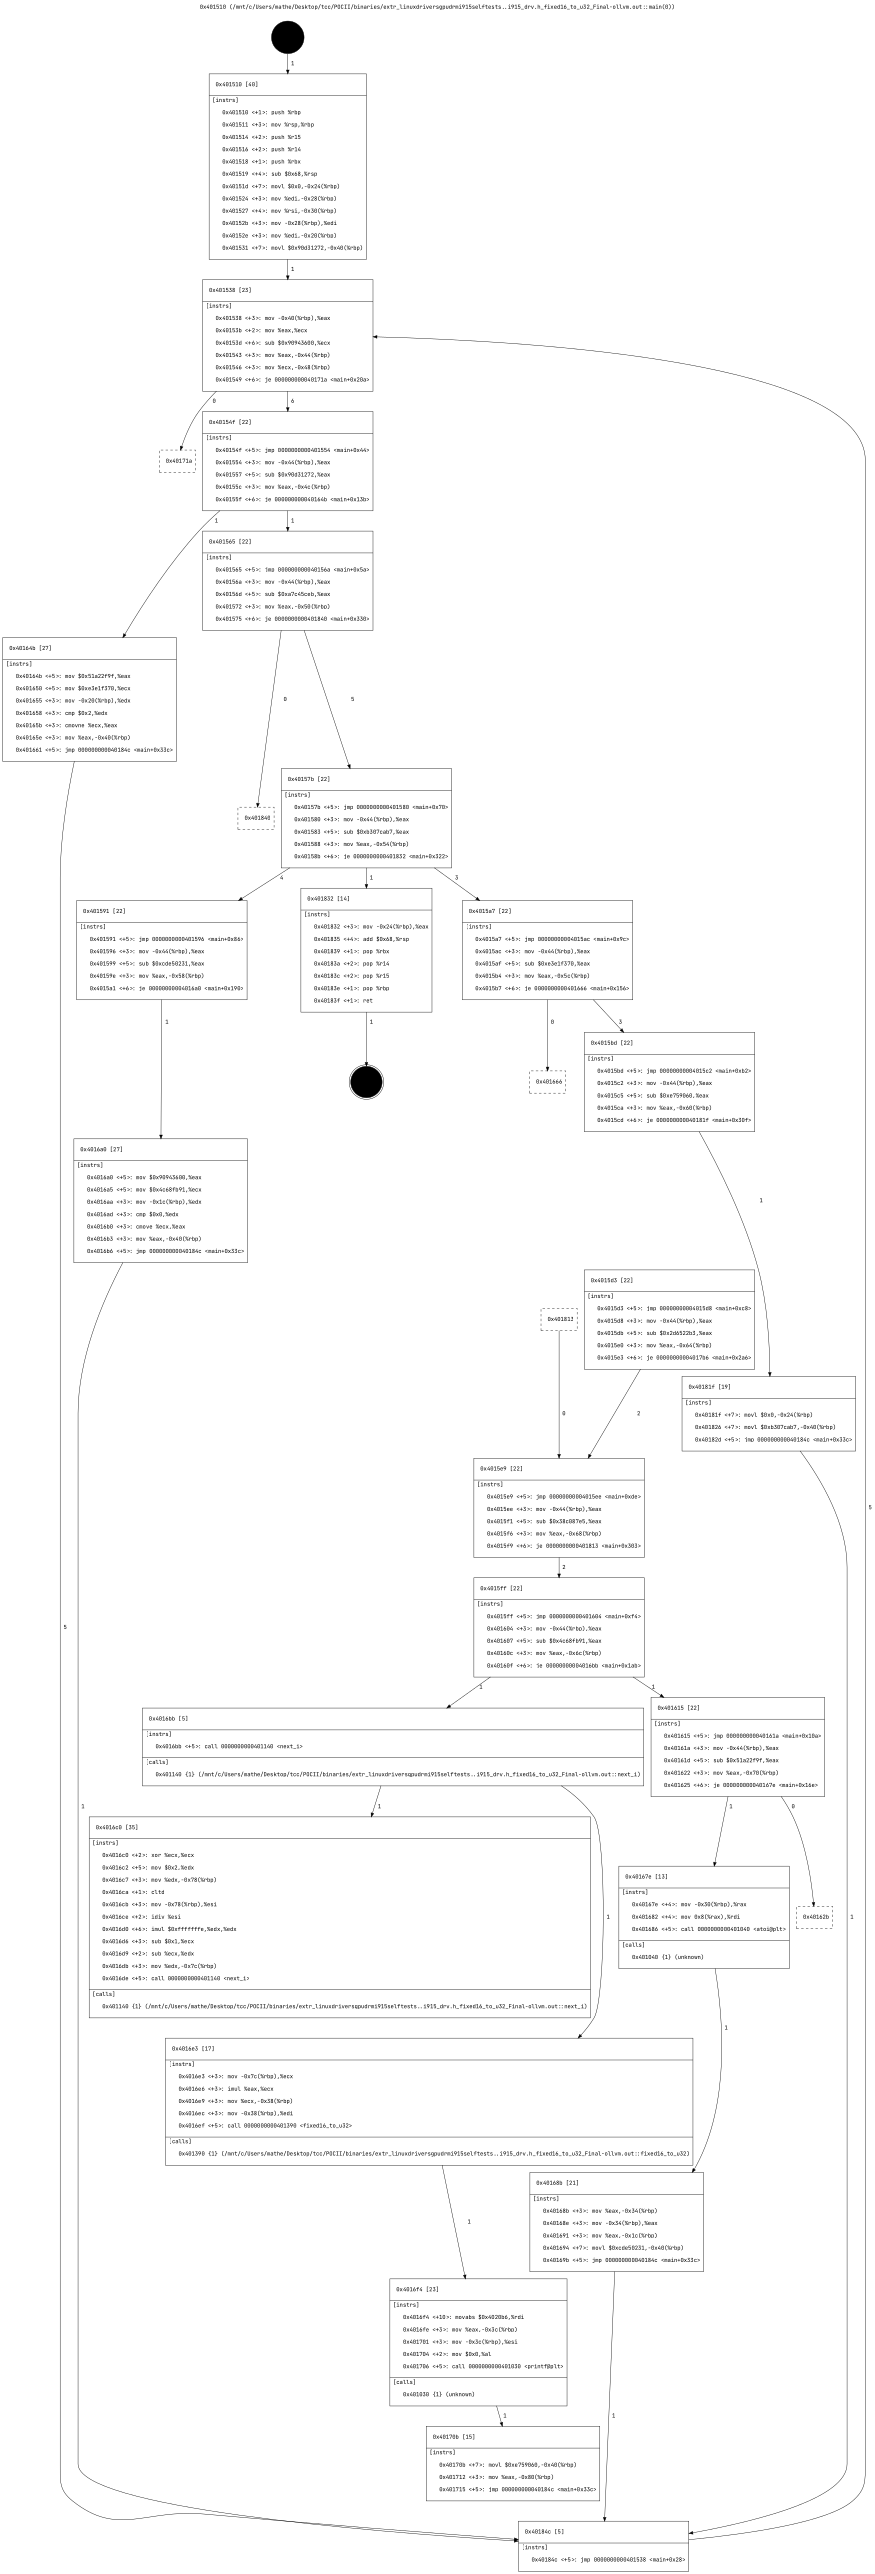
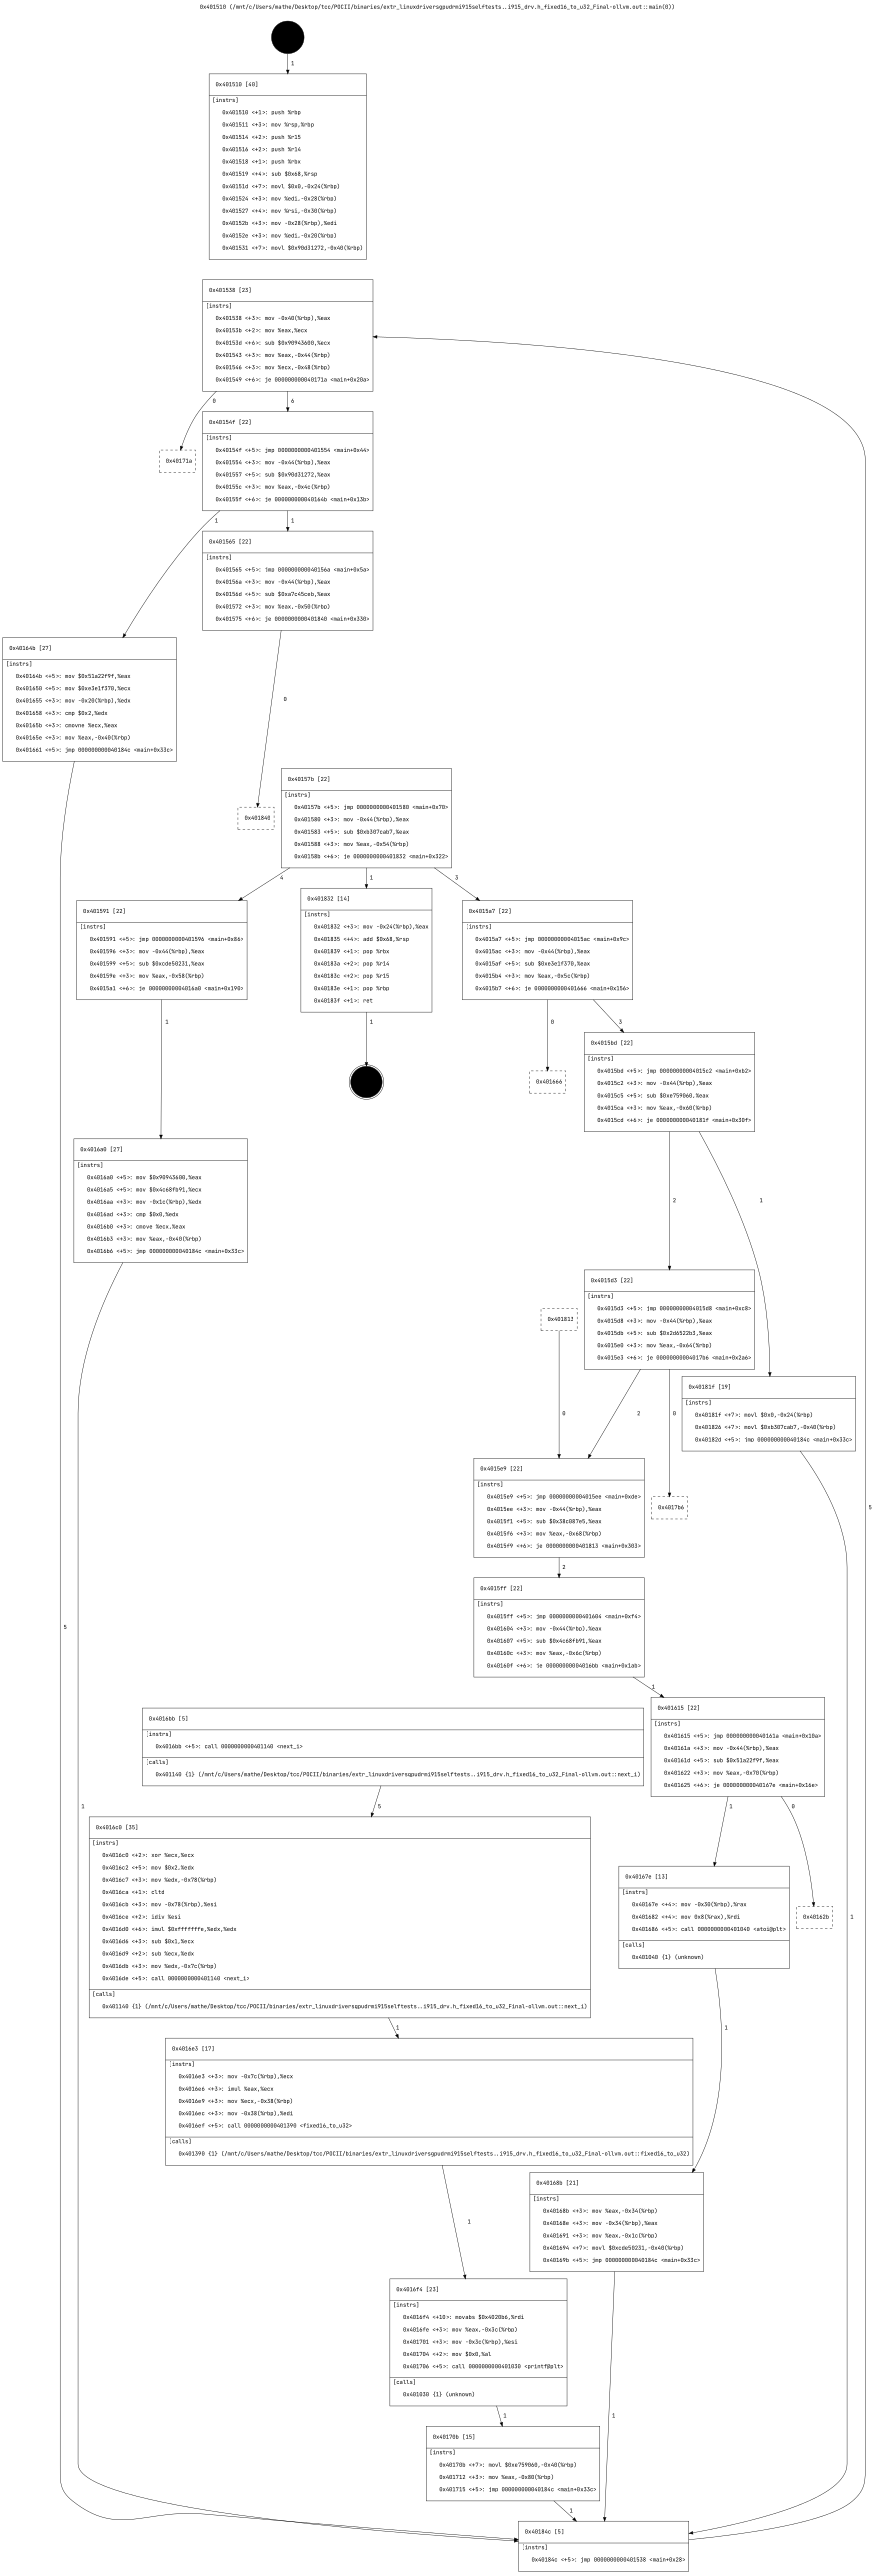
(288, 268) -> none
(326, 698) -> none
none -> (670, 1199)
none -> (670, 1508)
(470, 1691) -> none
(378, 1807) -> (378, 1807)
(603, 1906) -> (393, 2026)
none -> (564, 2510)
